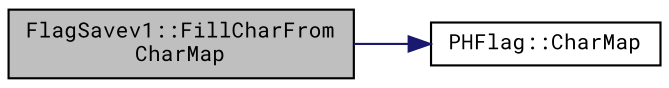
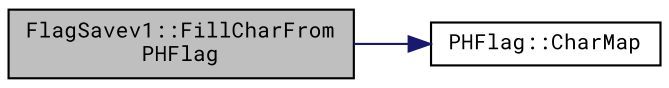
(181, 44) -> (181, 44)
